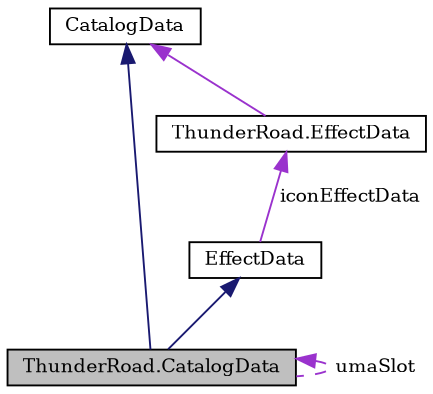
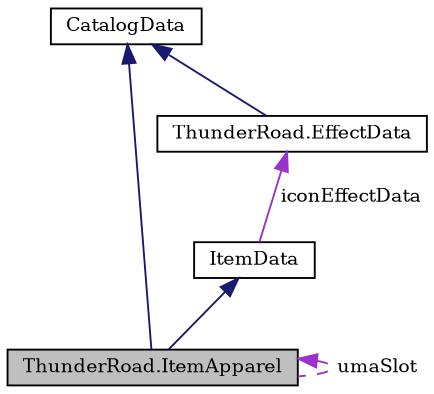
(217, 85) -> (218, 85)
(255, 260) -> (254, 260)
(152, 368) -> (153, 368)
